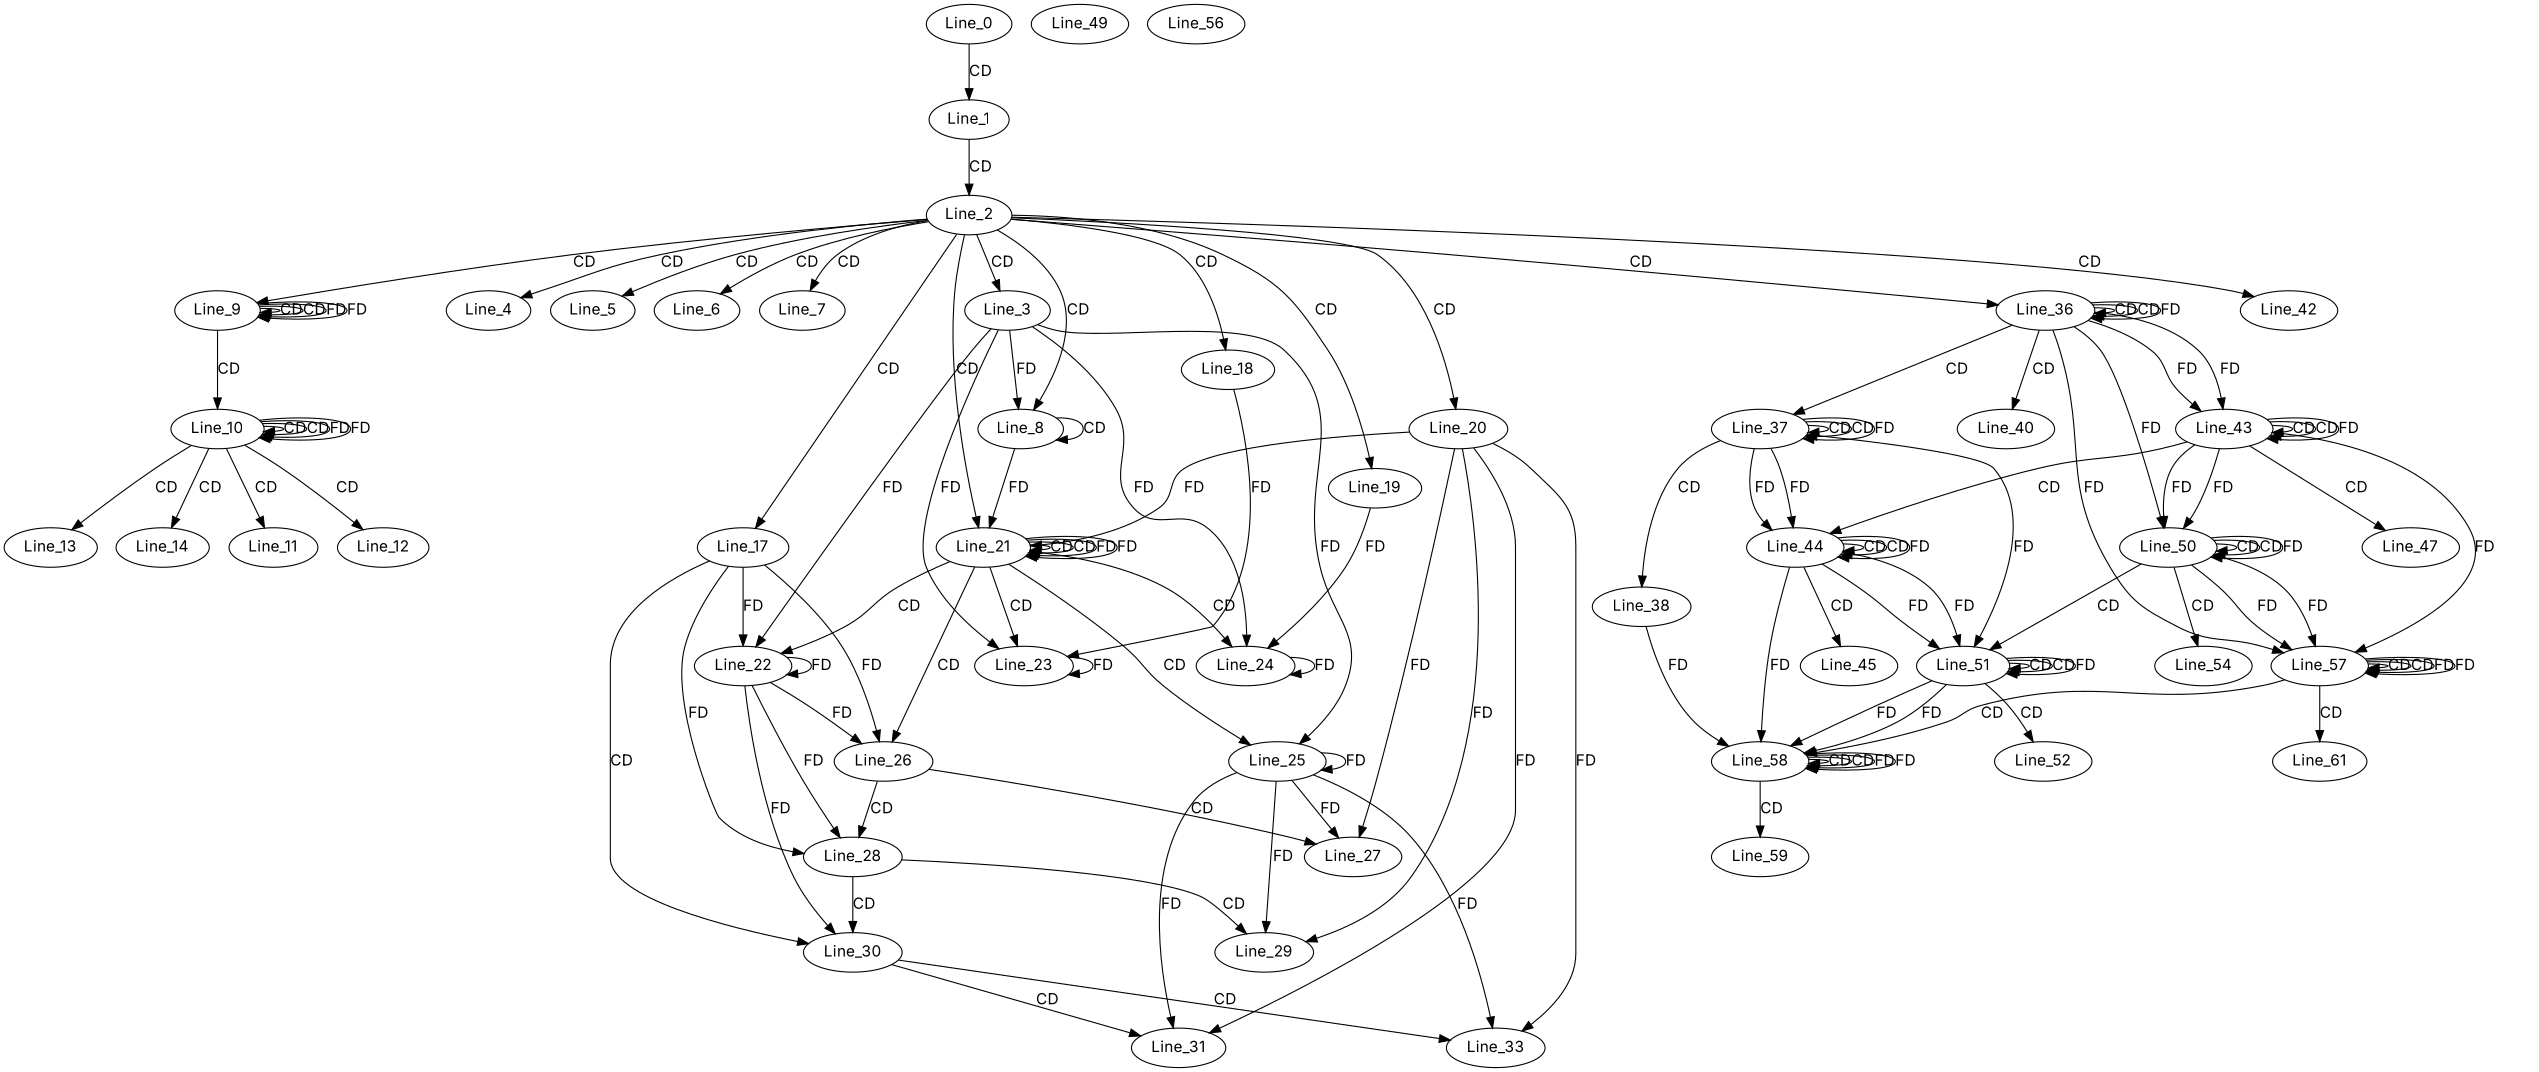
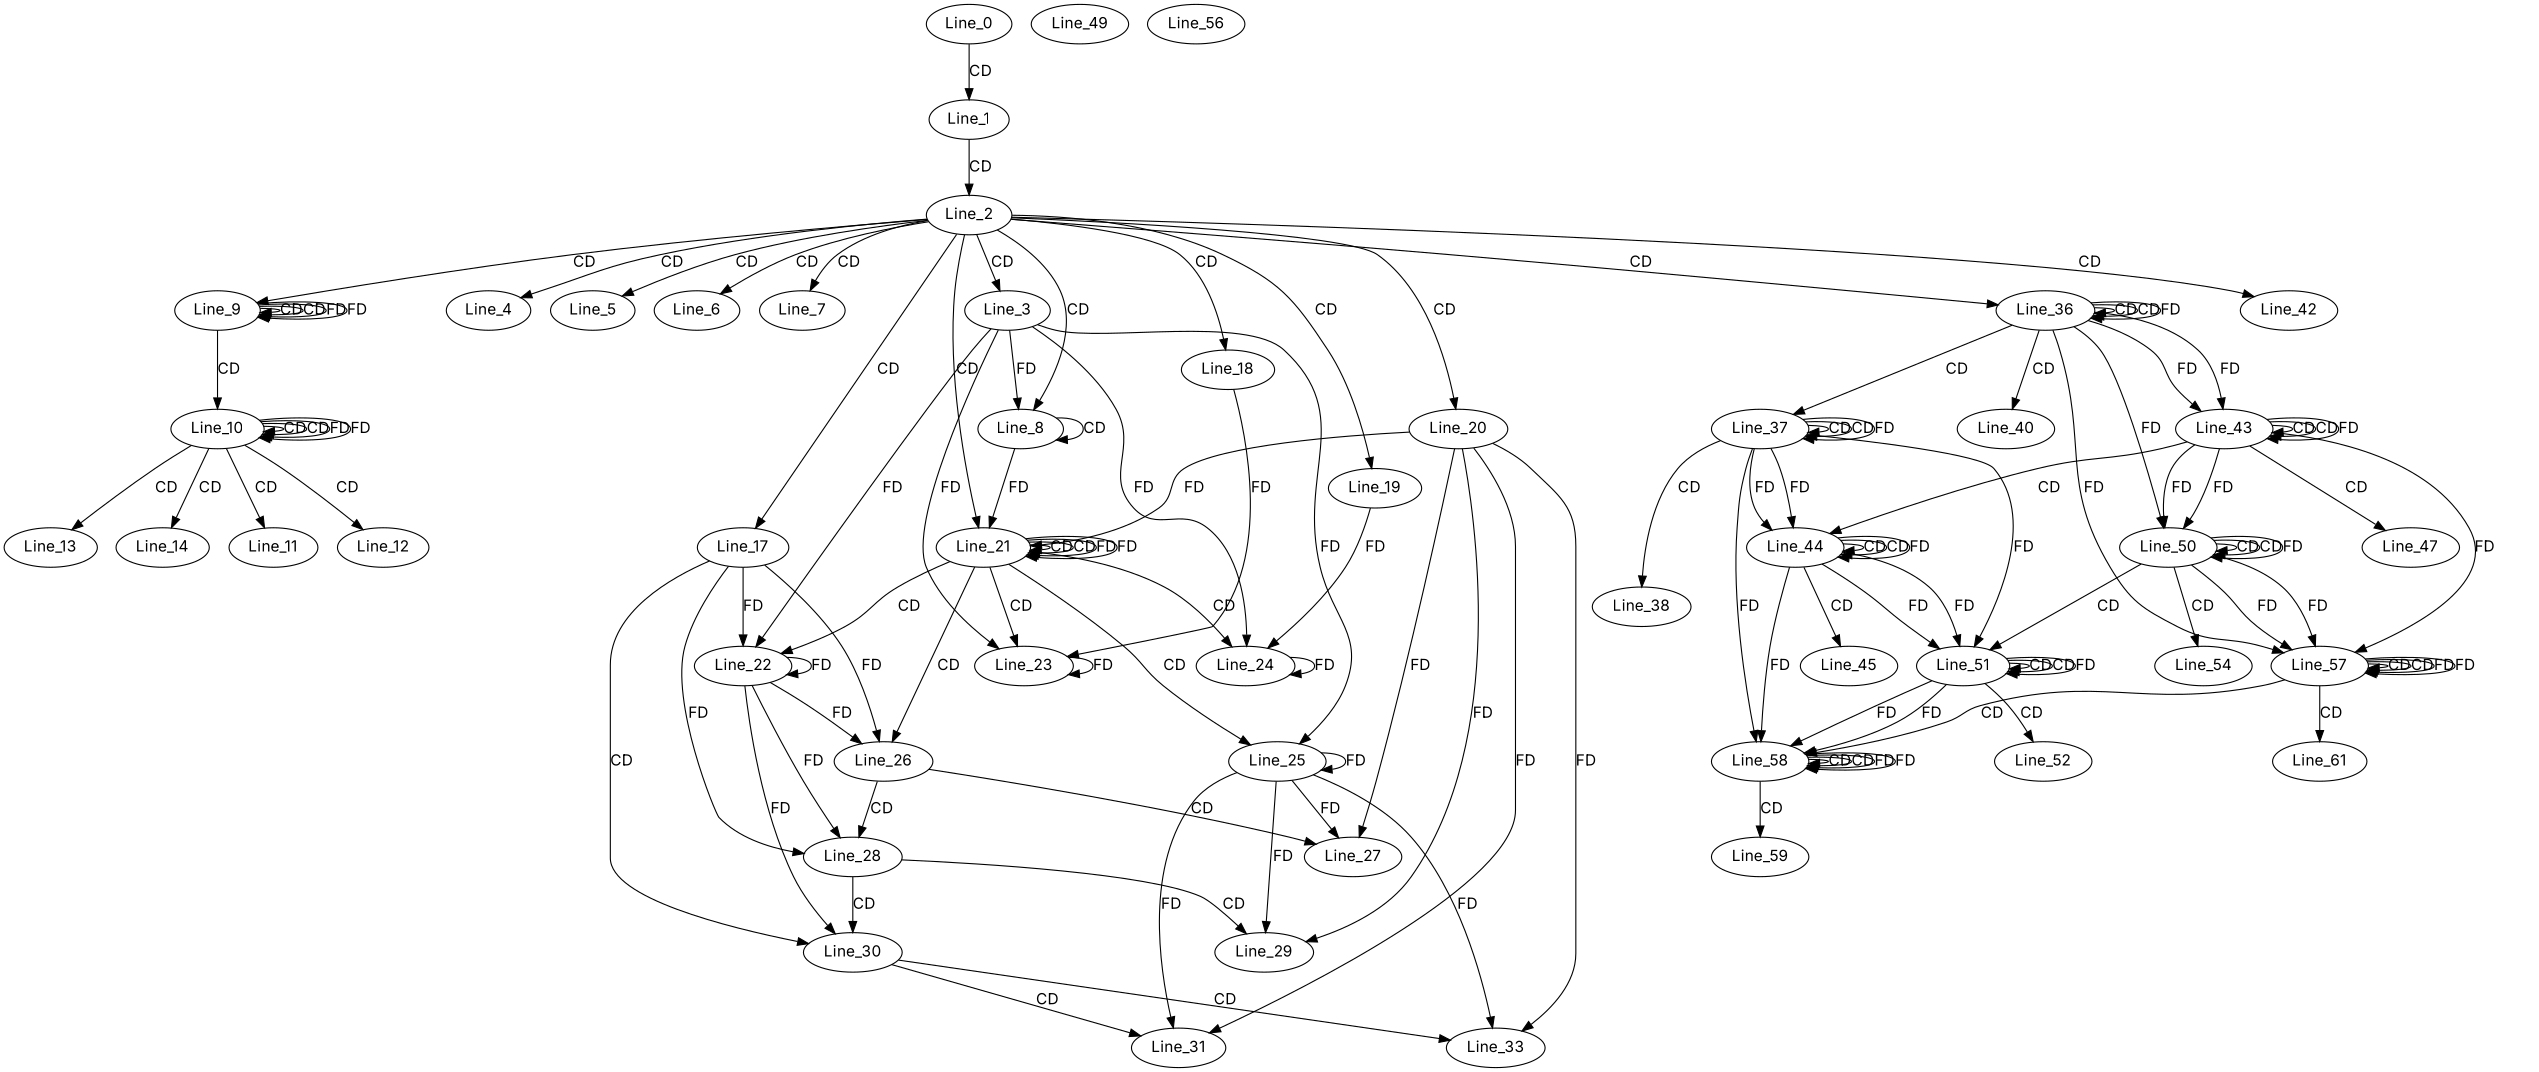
(1672, 691) -> (1737, 589)
